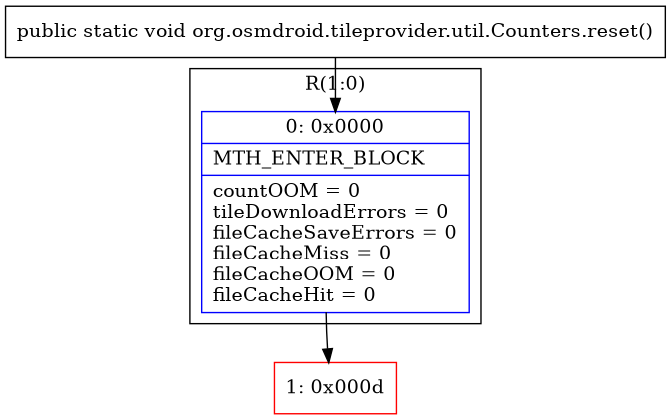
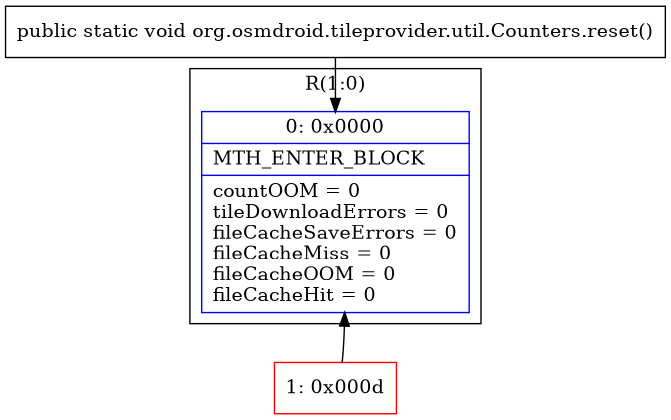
(327, 332) -> (344, 344)
